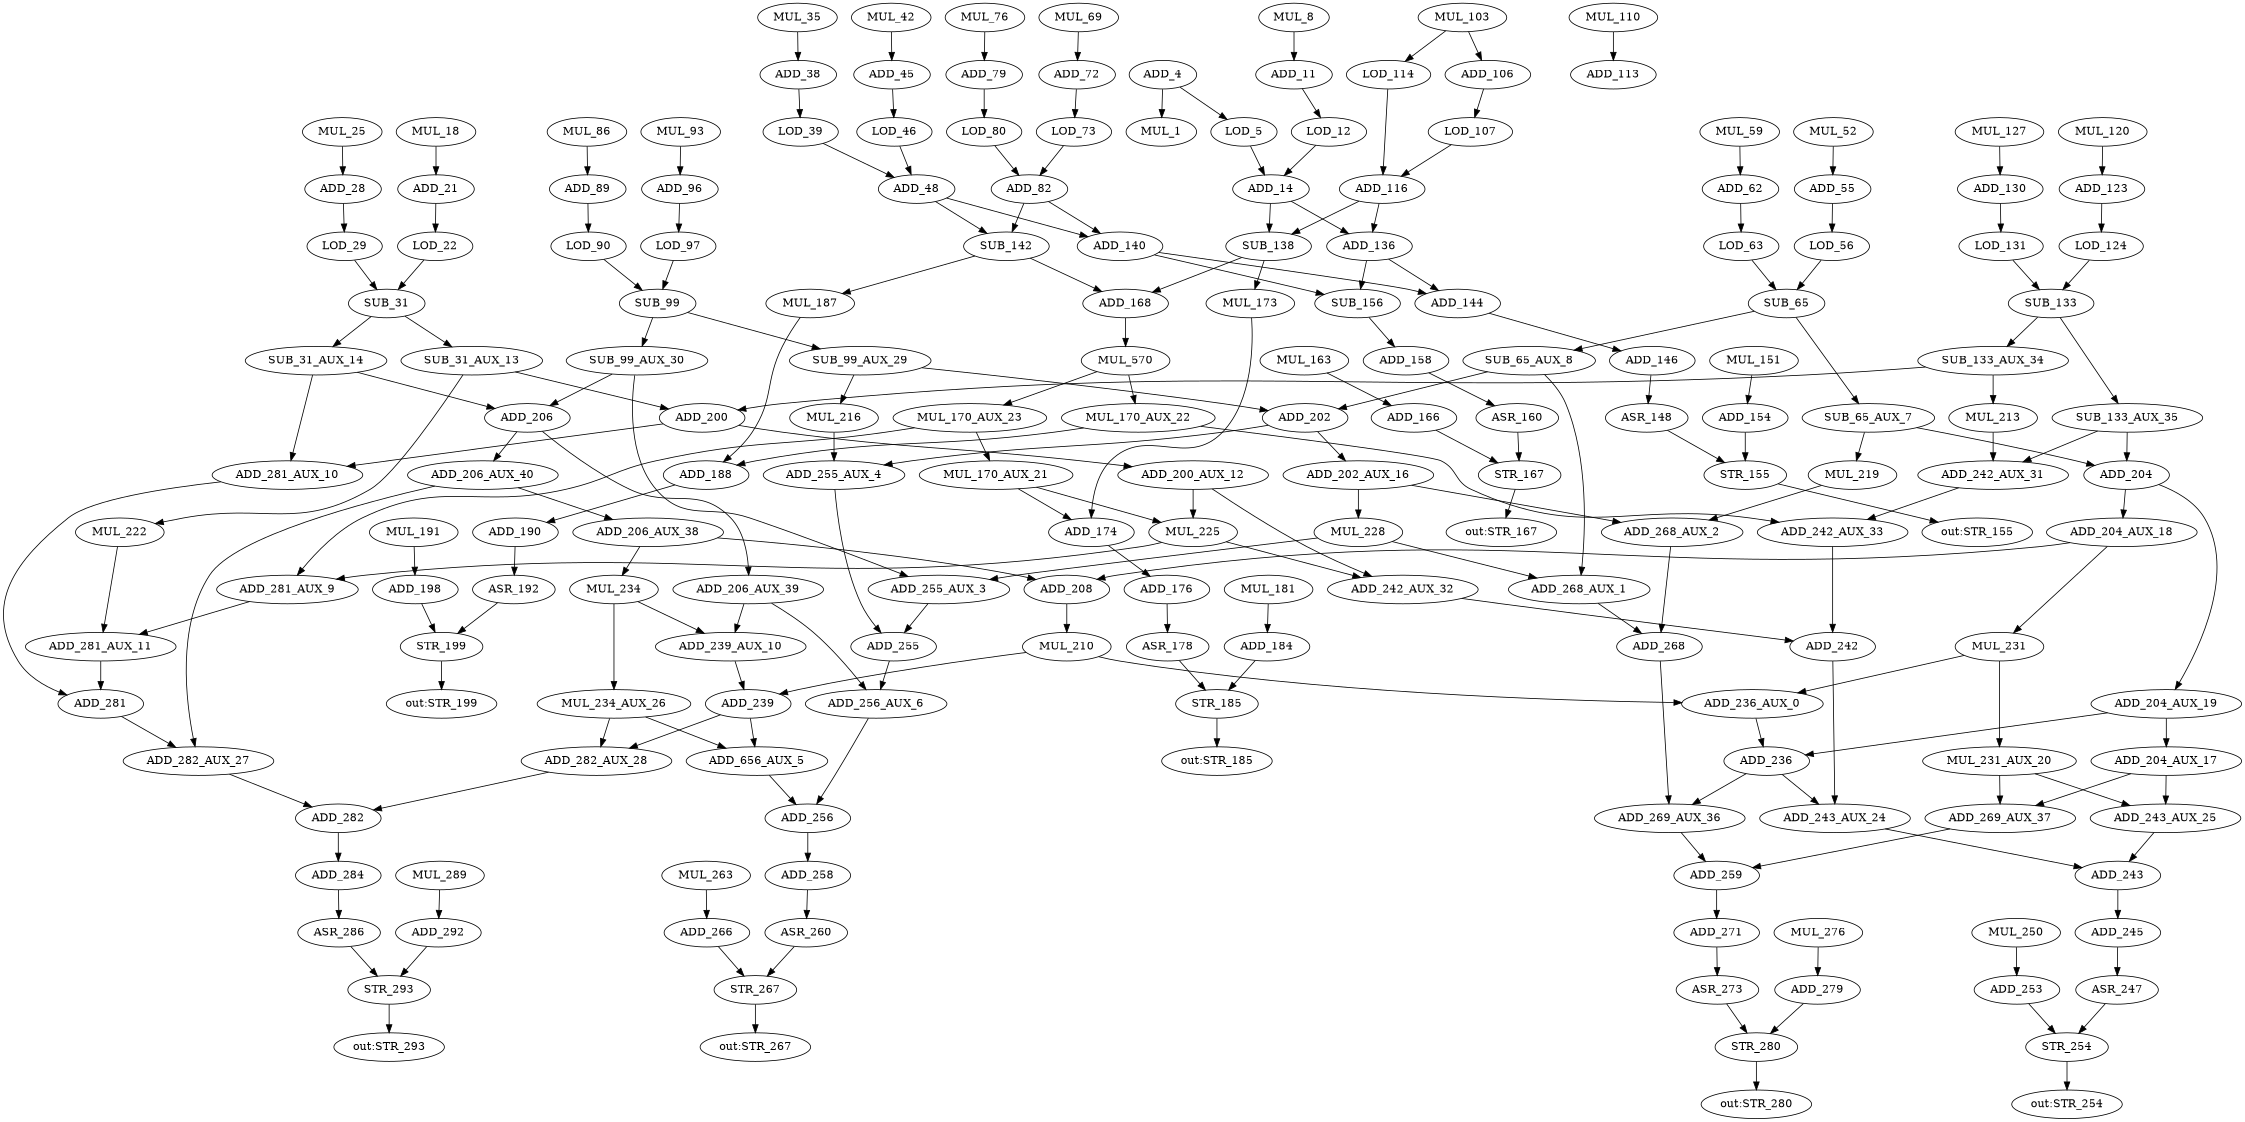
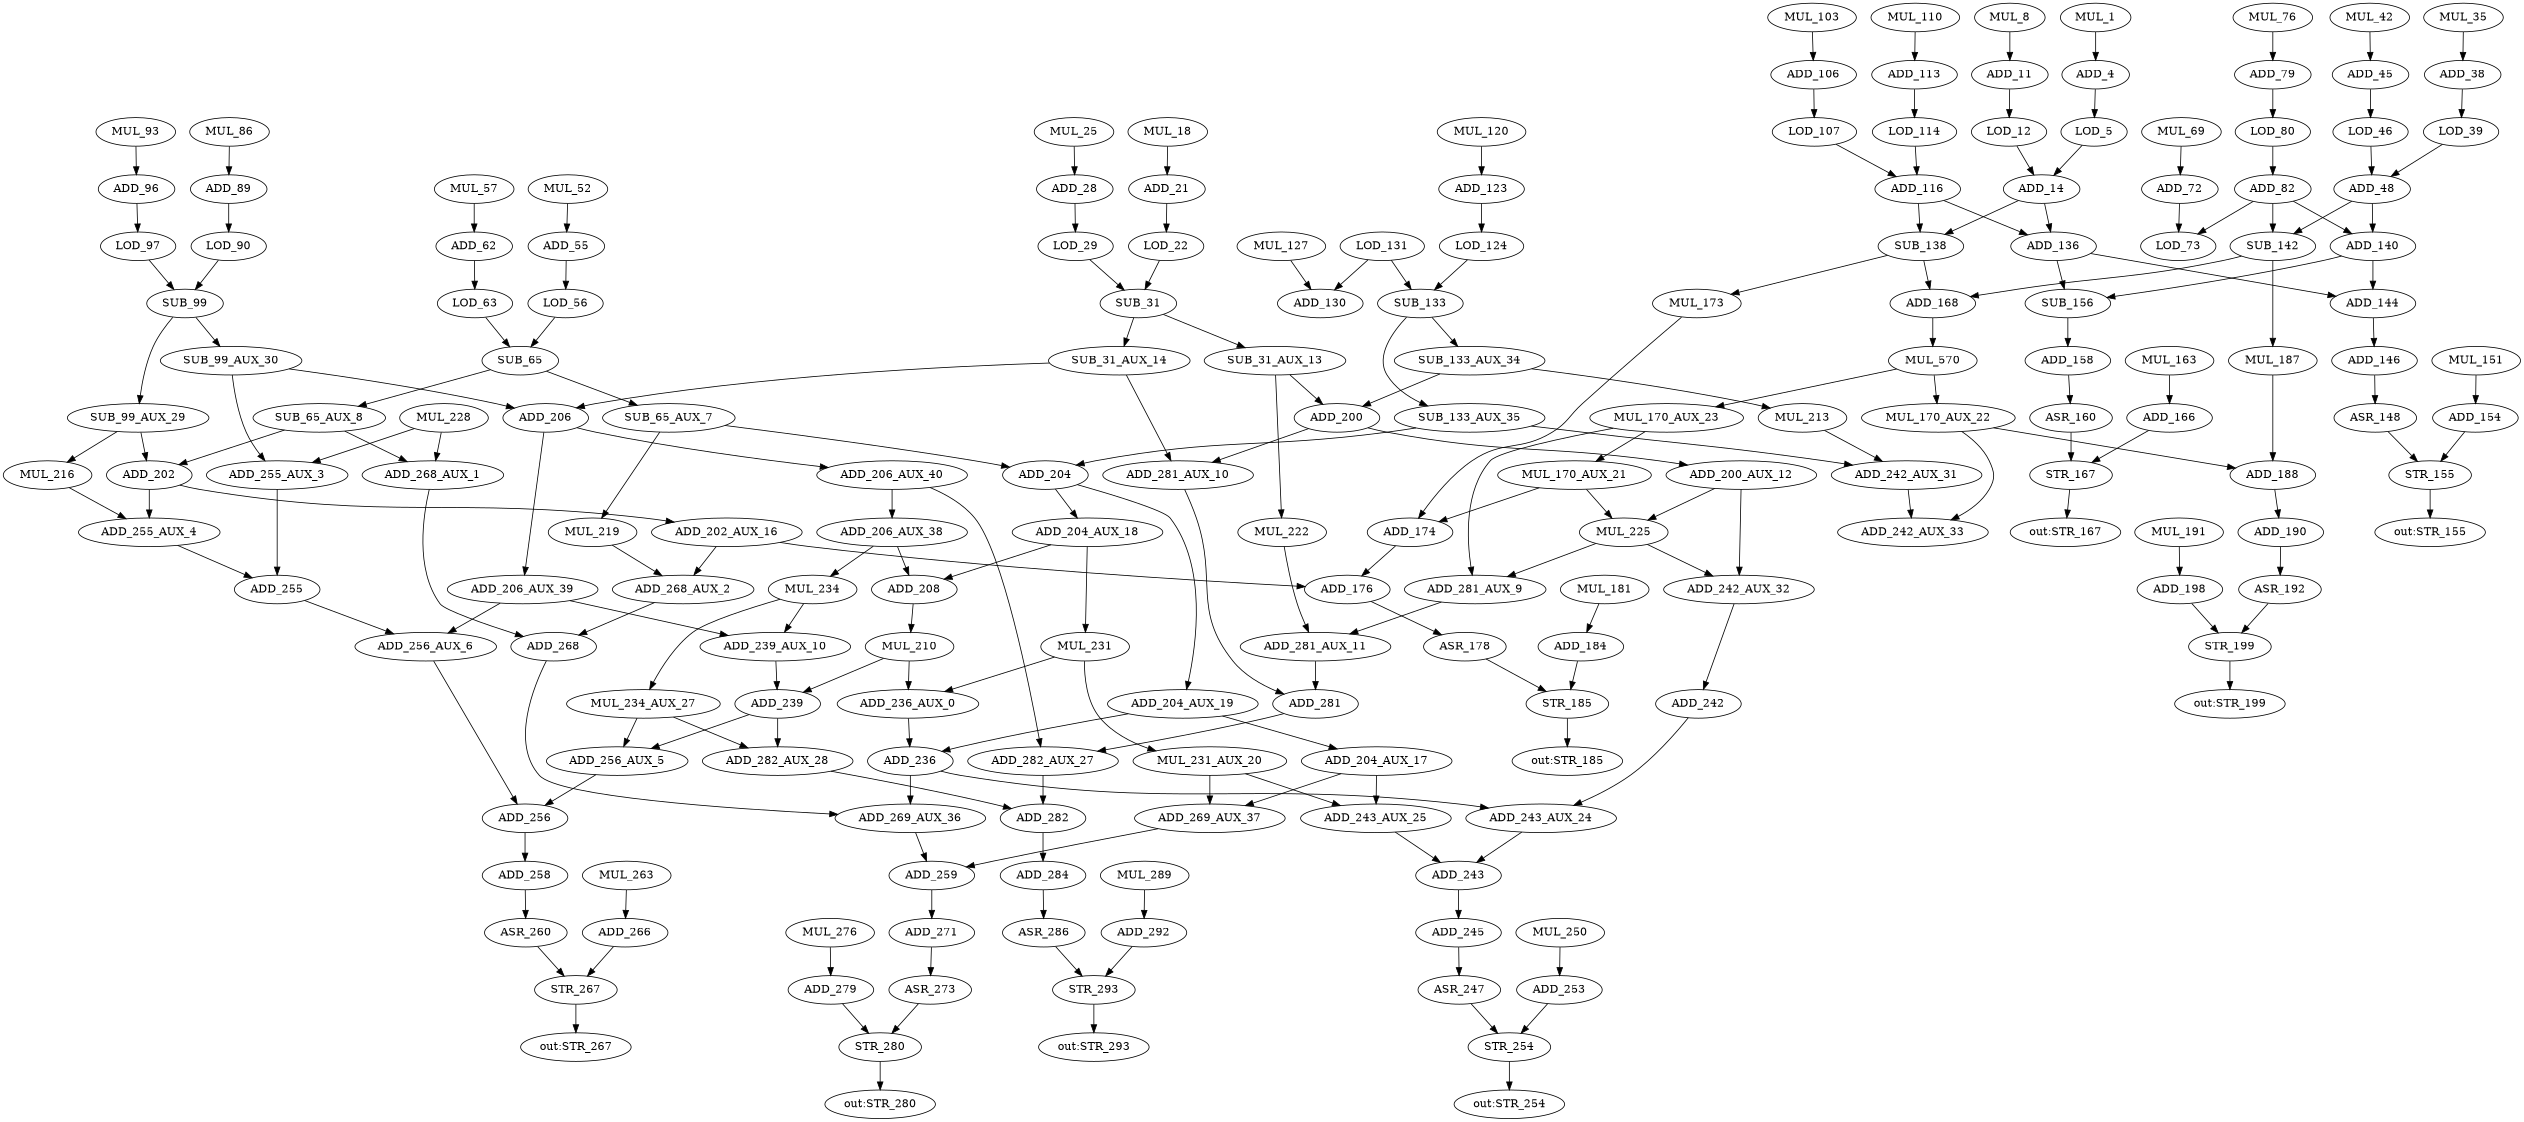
(1429, 44) -> (1915, 99)
(1162, 99) -> (2096, 42)
(1740, 132) -> (474, 189)
(1054, 157) -> (2229, 216)
(2001, 214) -> (1354, 272)
(1358, 500) -> (1038, 569)
(1833, 585) -> none
(614, 704) -> (643, 704)
(757, 761) -> (617, 761)
